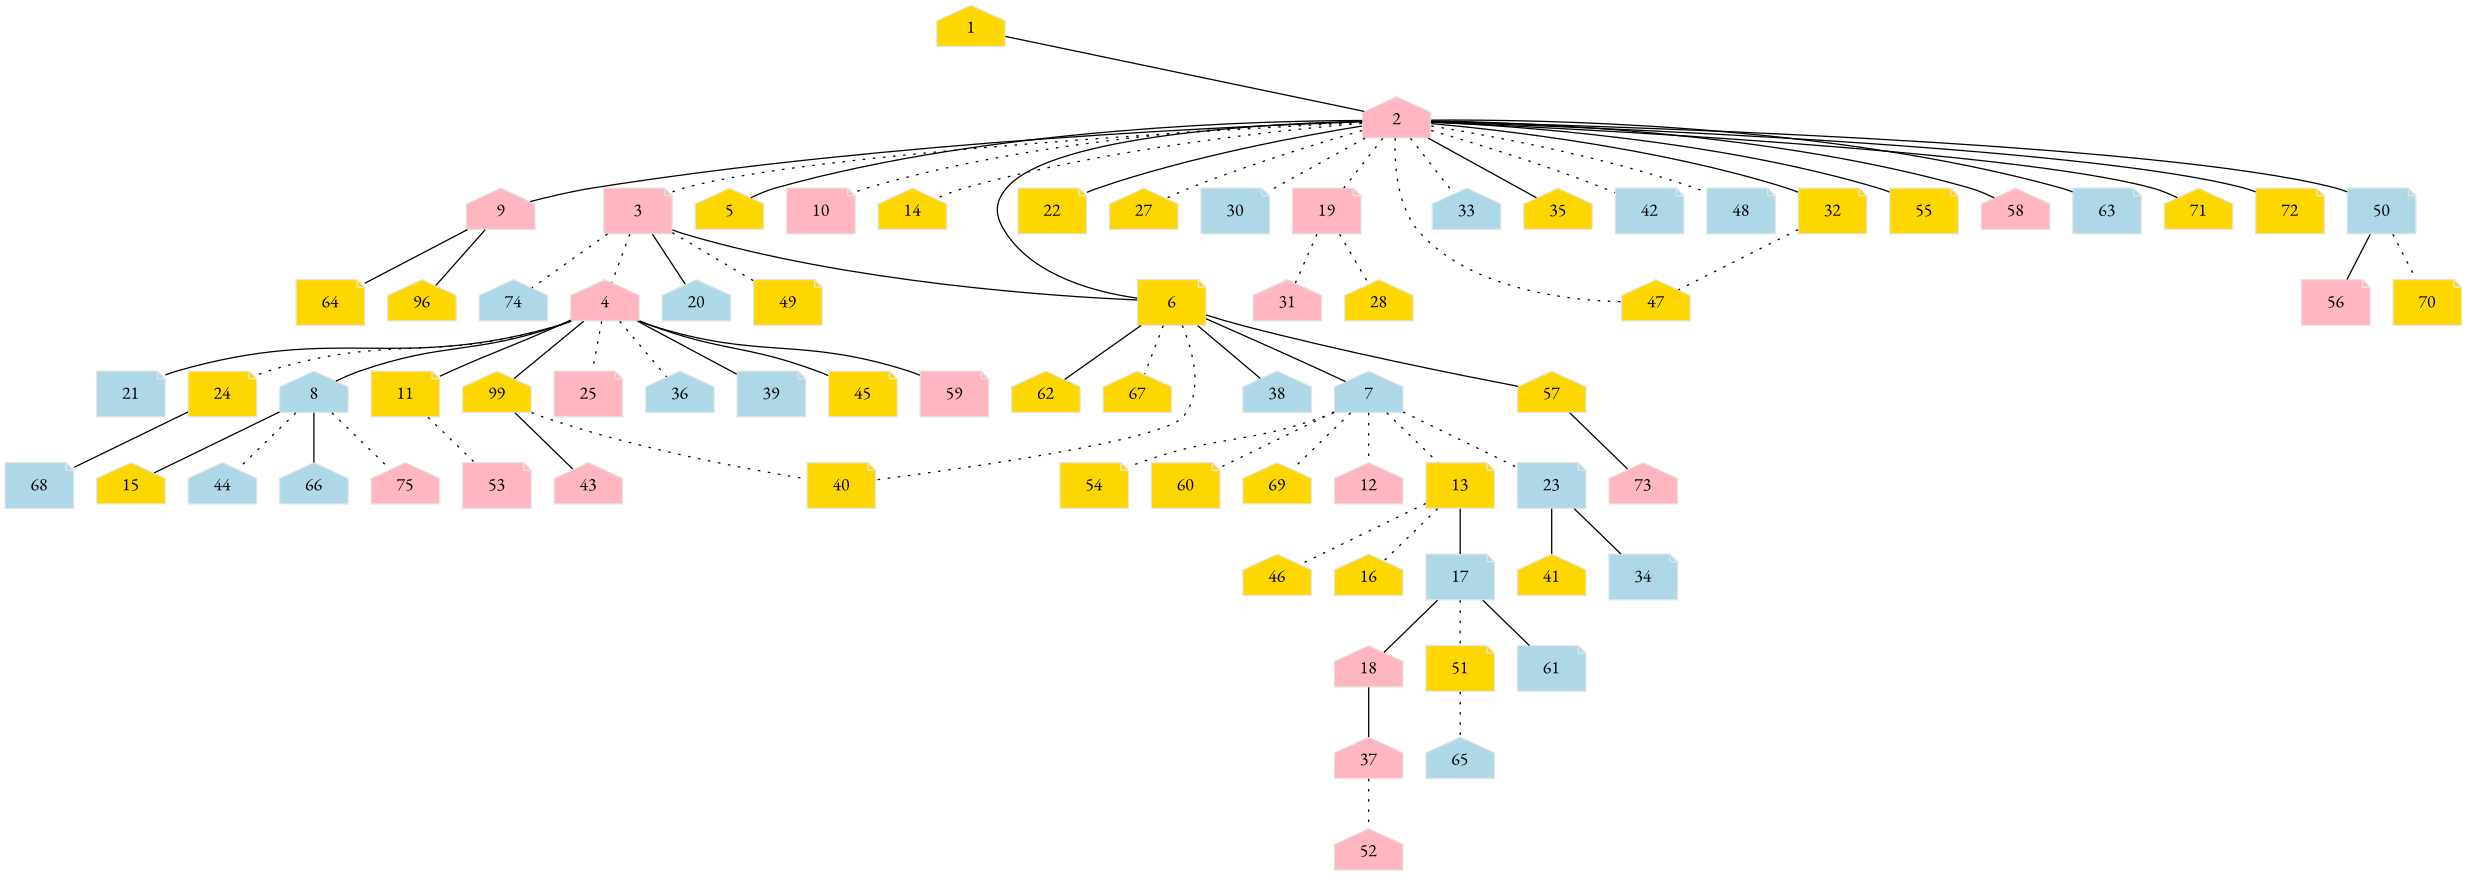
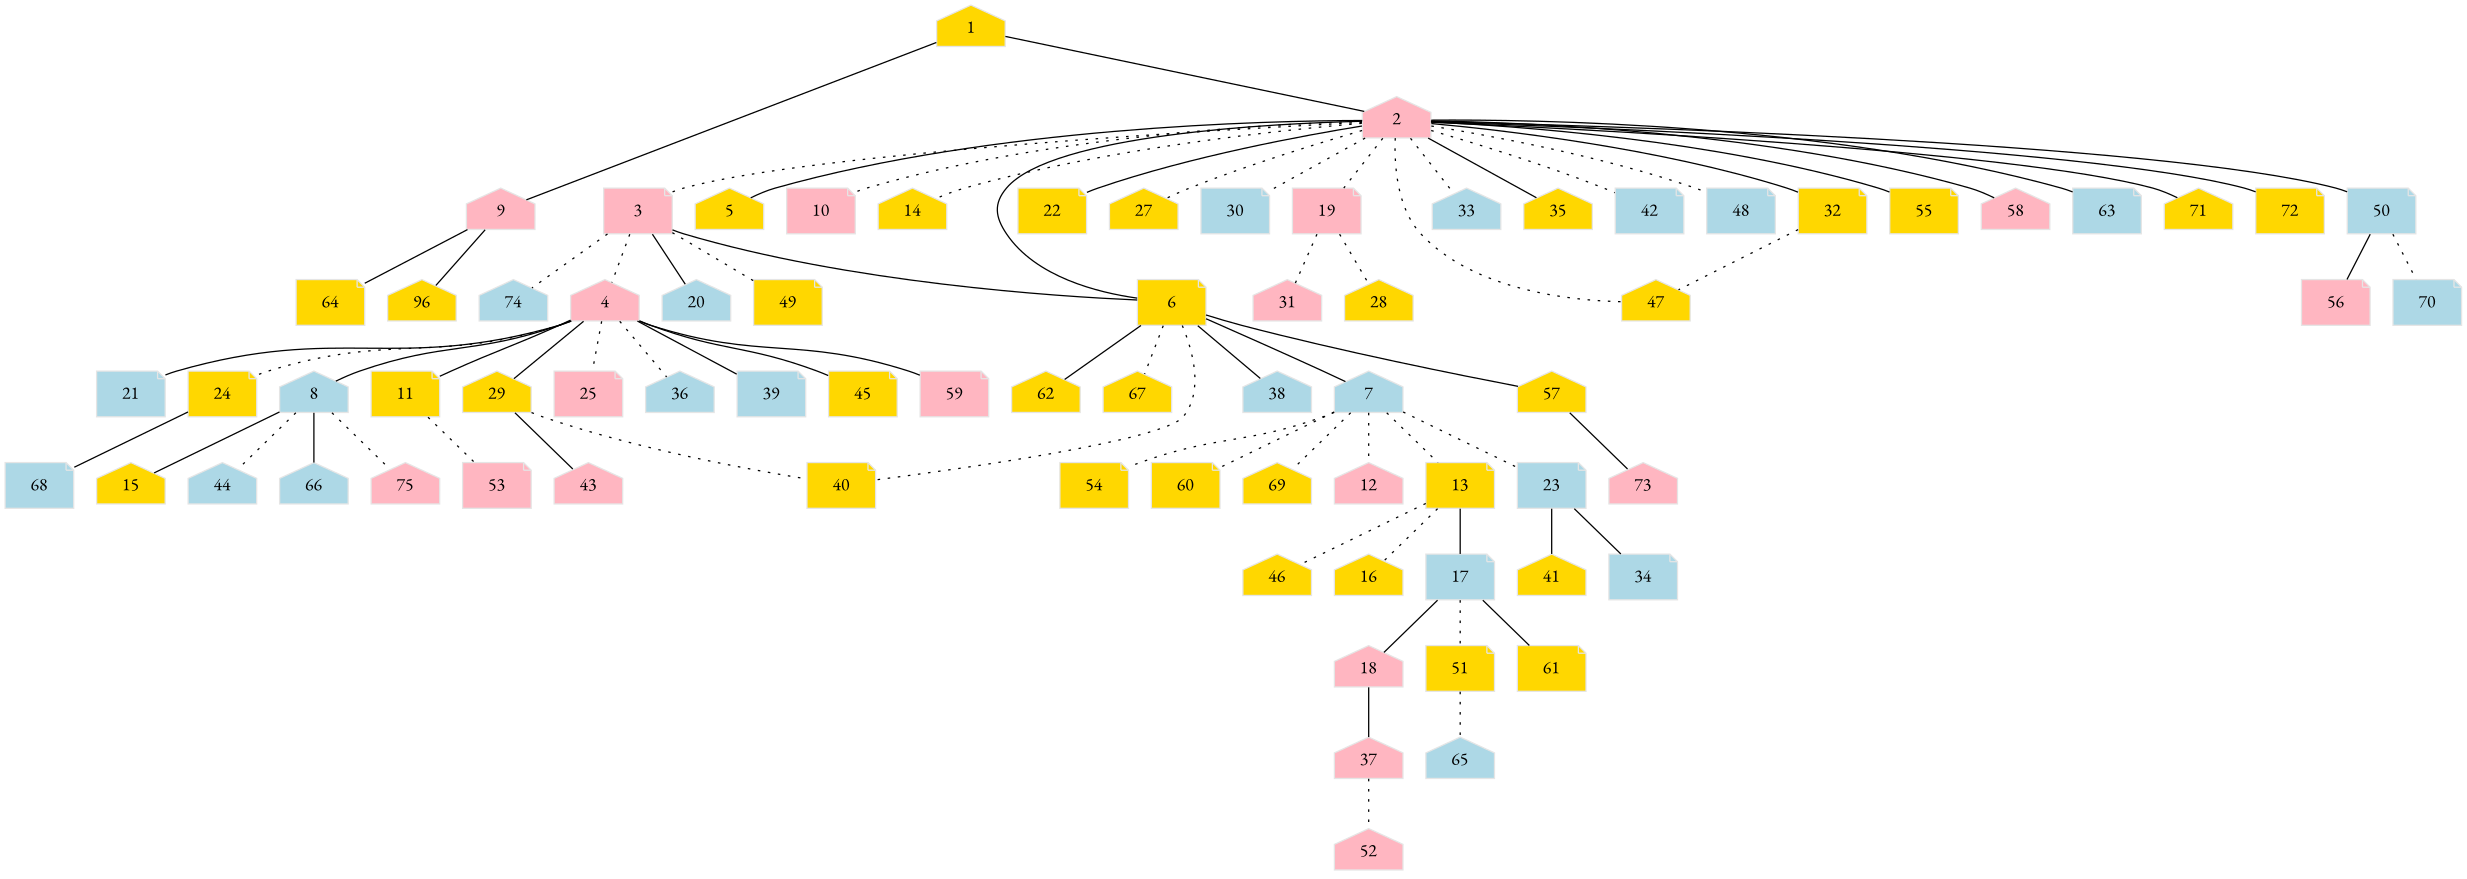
(737, 168) -> (731, 121)
(2427, 302) -> (2427, 302)
(497, 394) -> (497, 394)
(1552, 668) -> (1552, 668)
